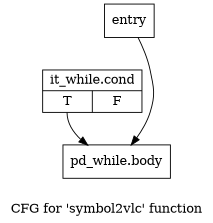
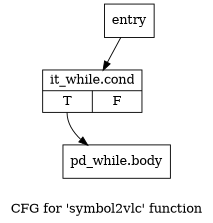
(153, 88) -> (114, 50)
